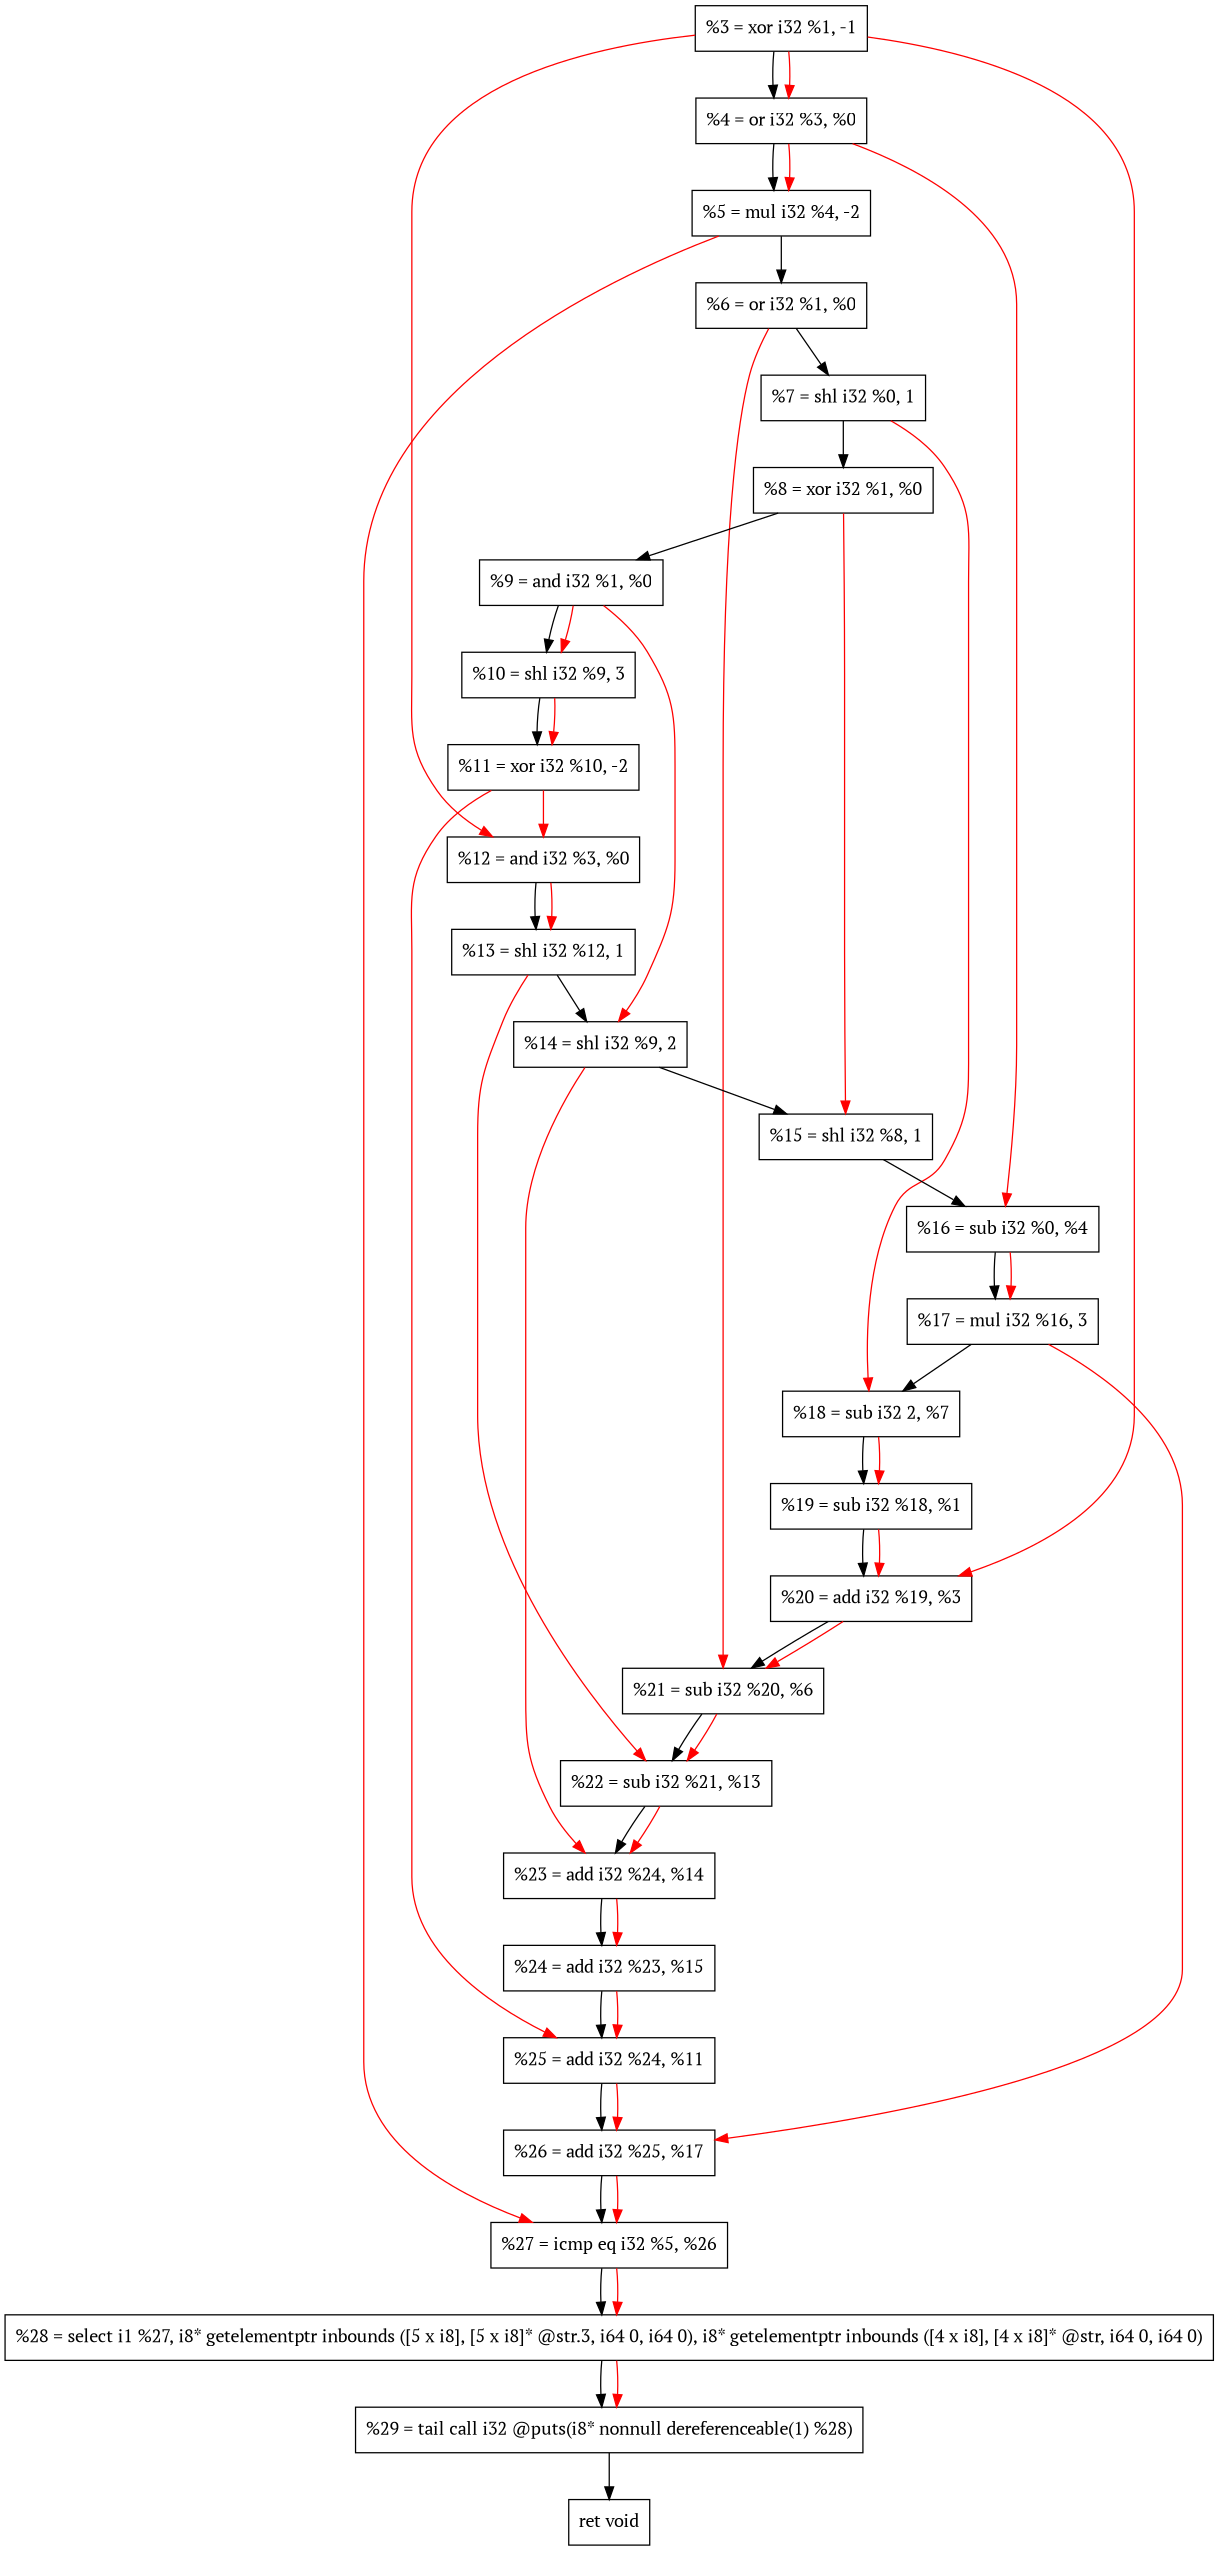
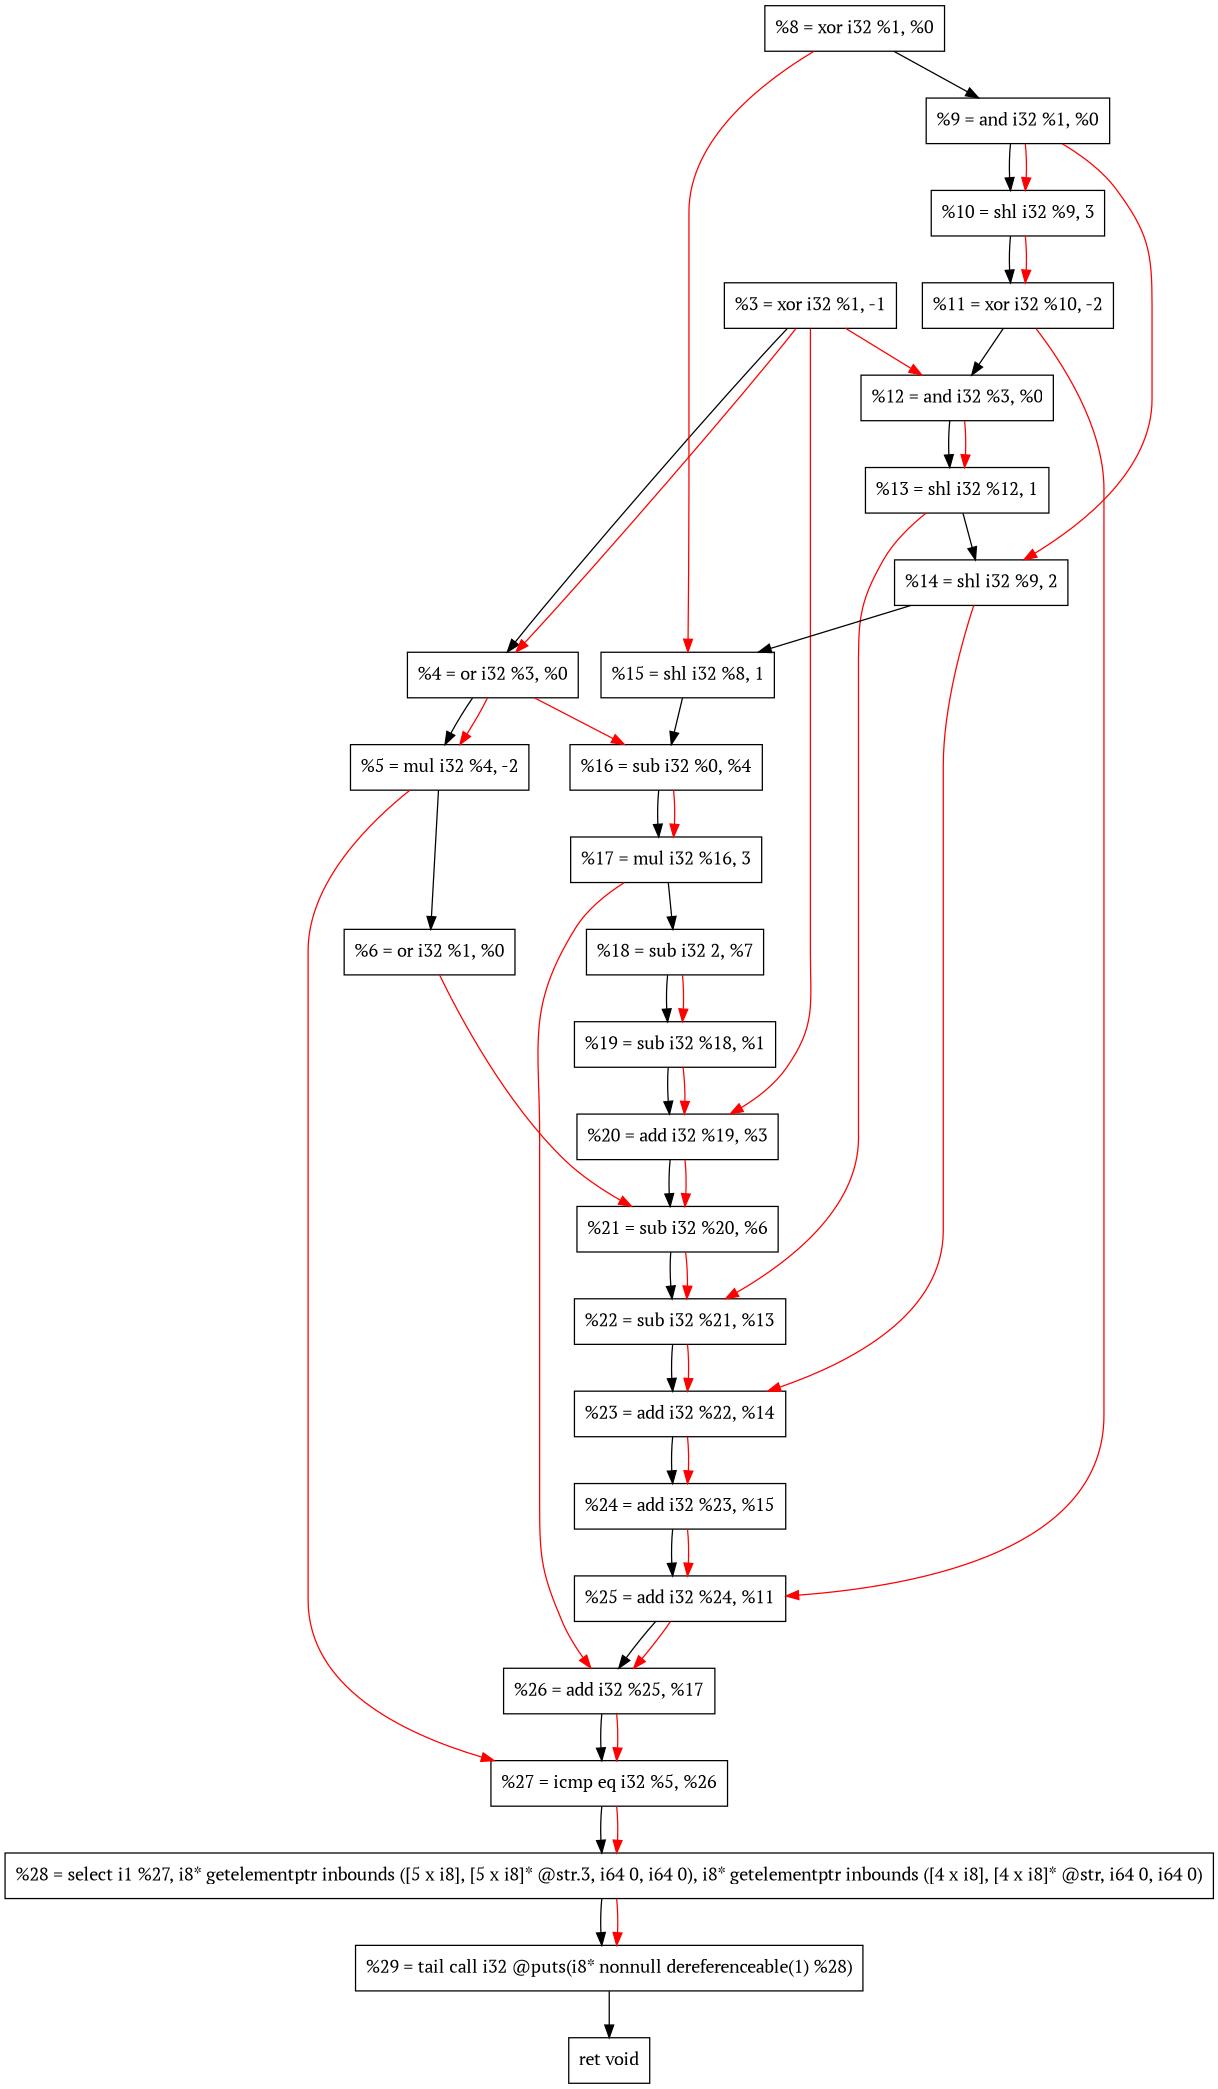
(843, 398) -> none
(543, 807) -> (991, 347)
(609, 1876) -> (680, 1414)
